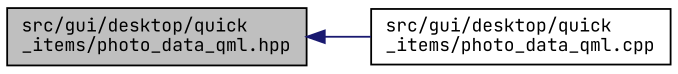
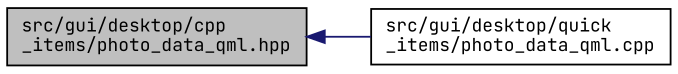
(157, 37) -> (157, 37)
